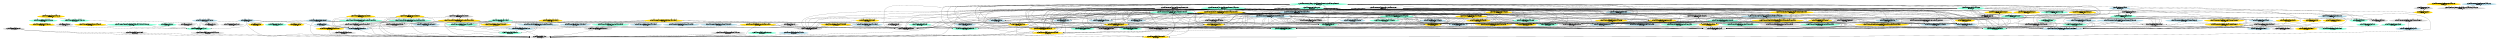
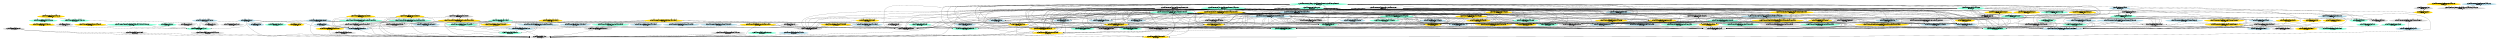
(256, 25) -> (256, 25)
